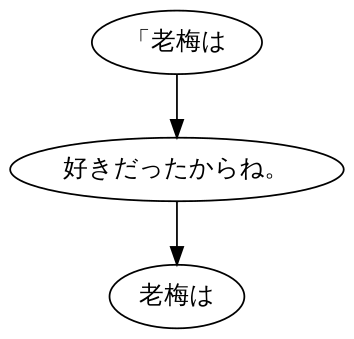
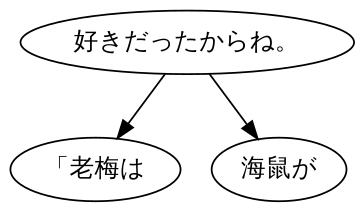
(177, 97) -> (147, 99)
(177, 297) -> (279, 169)
